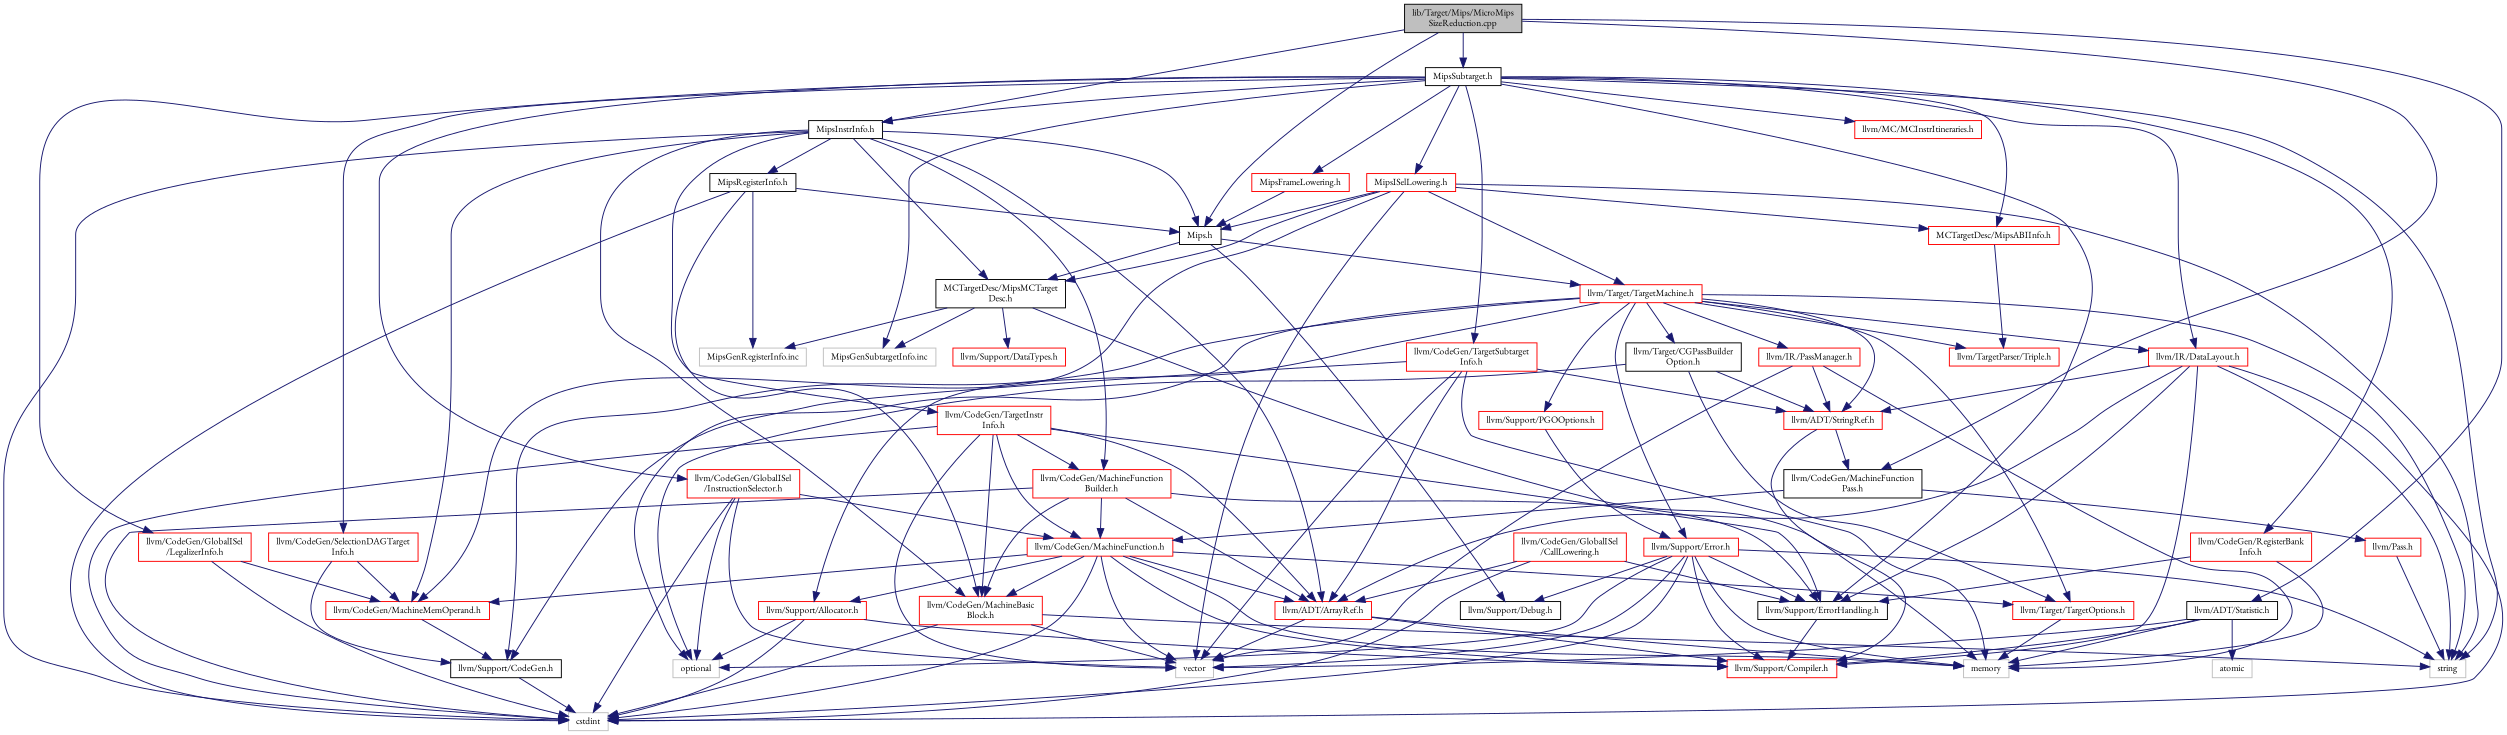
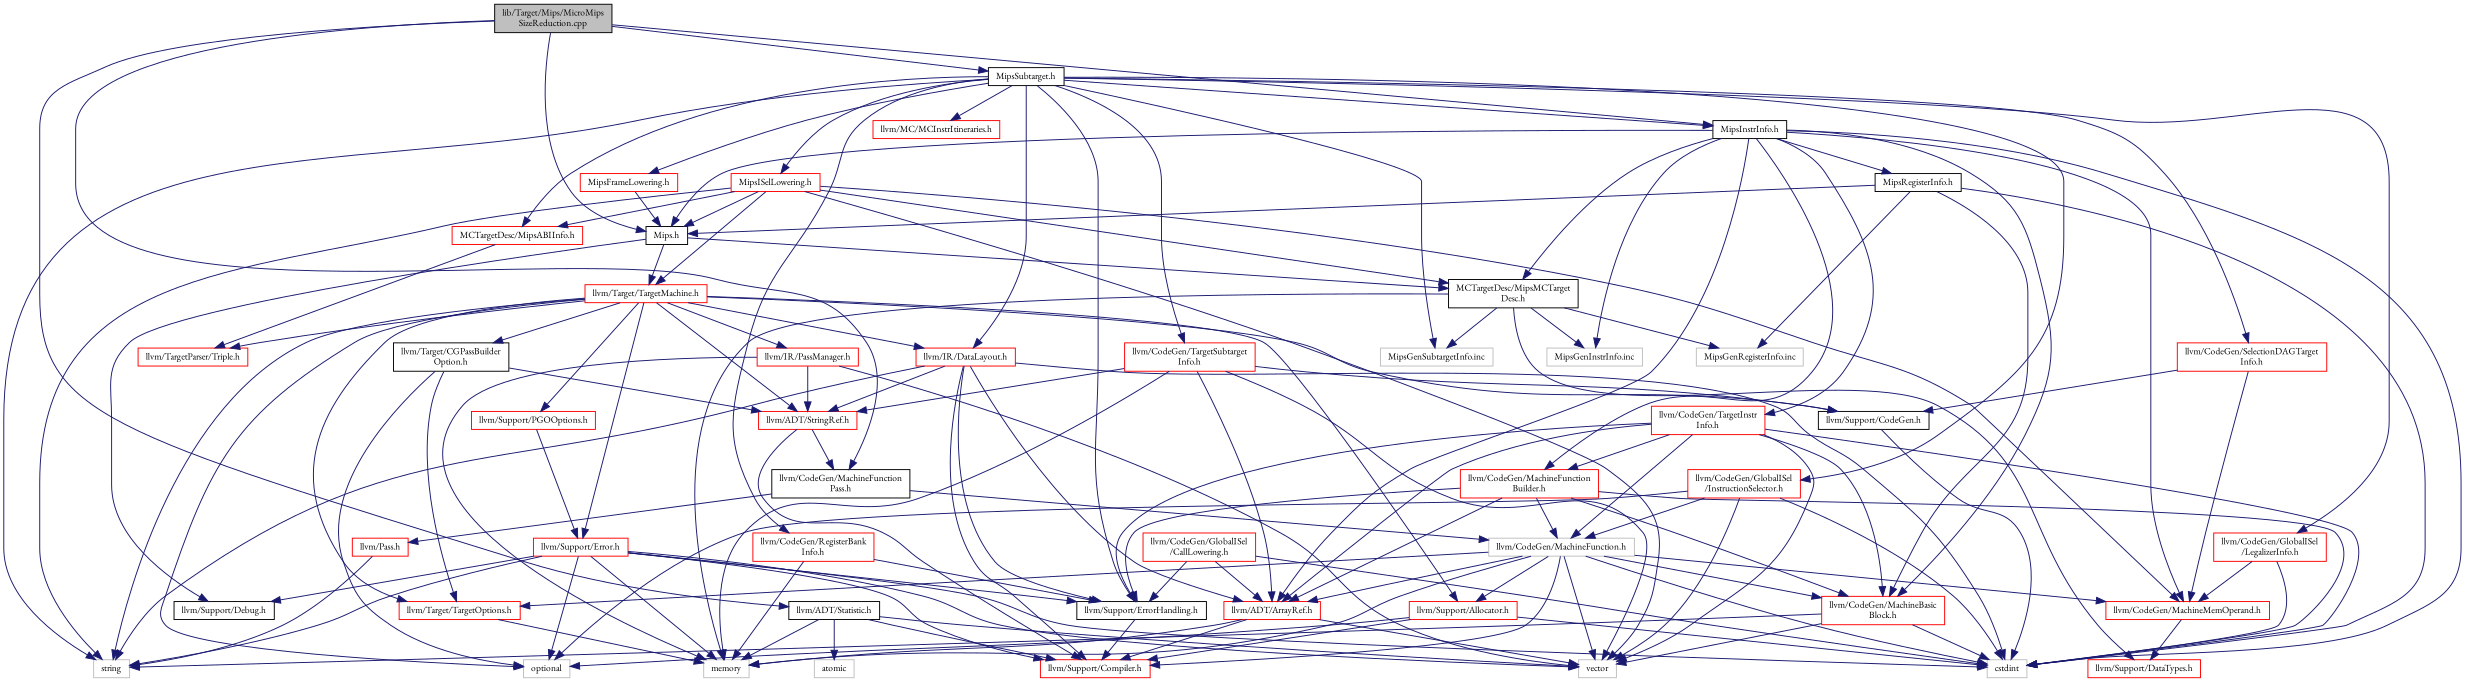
none -> (1595, 357)
(1100, 547) -> (1562, 547)
(453, 637) -> (2169, 636)
